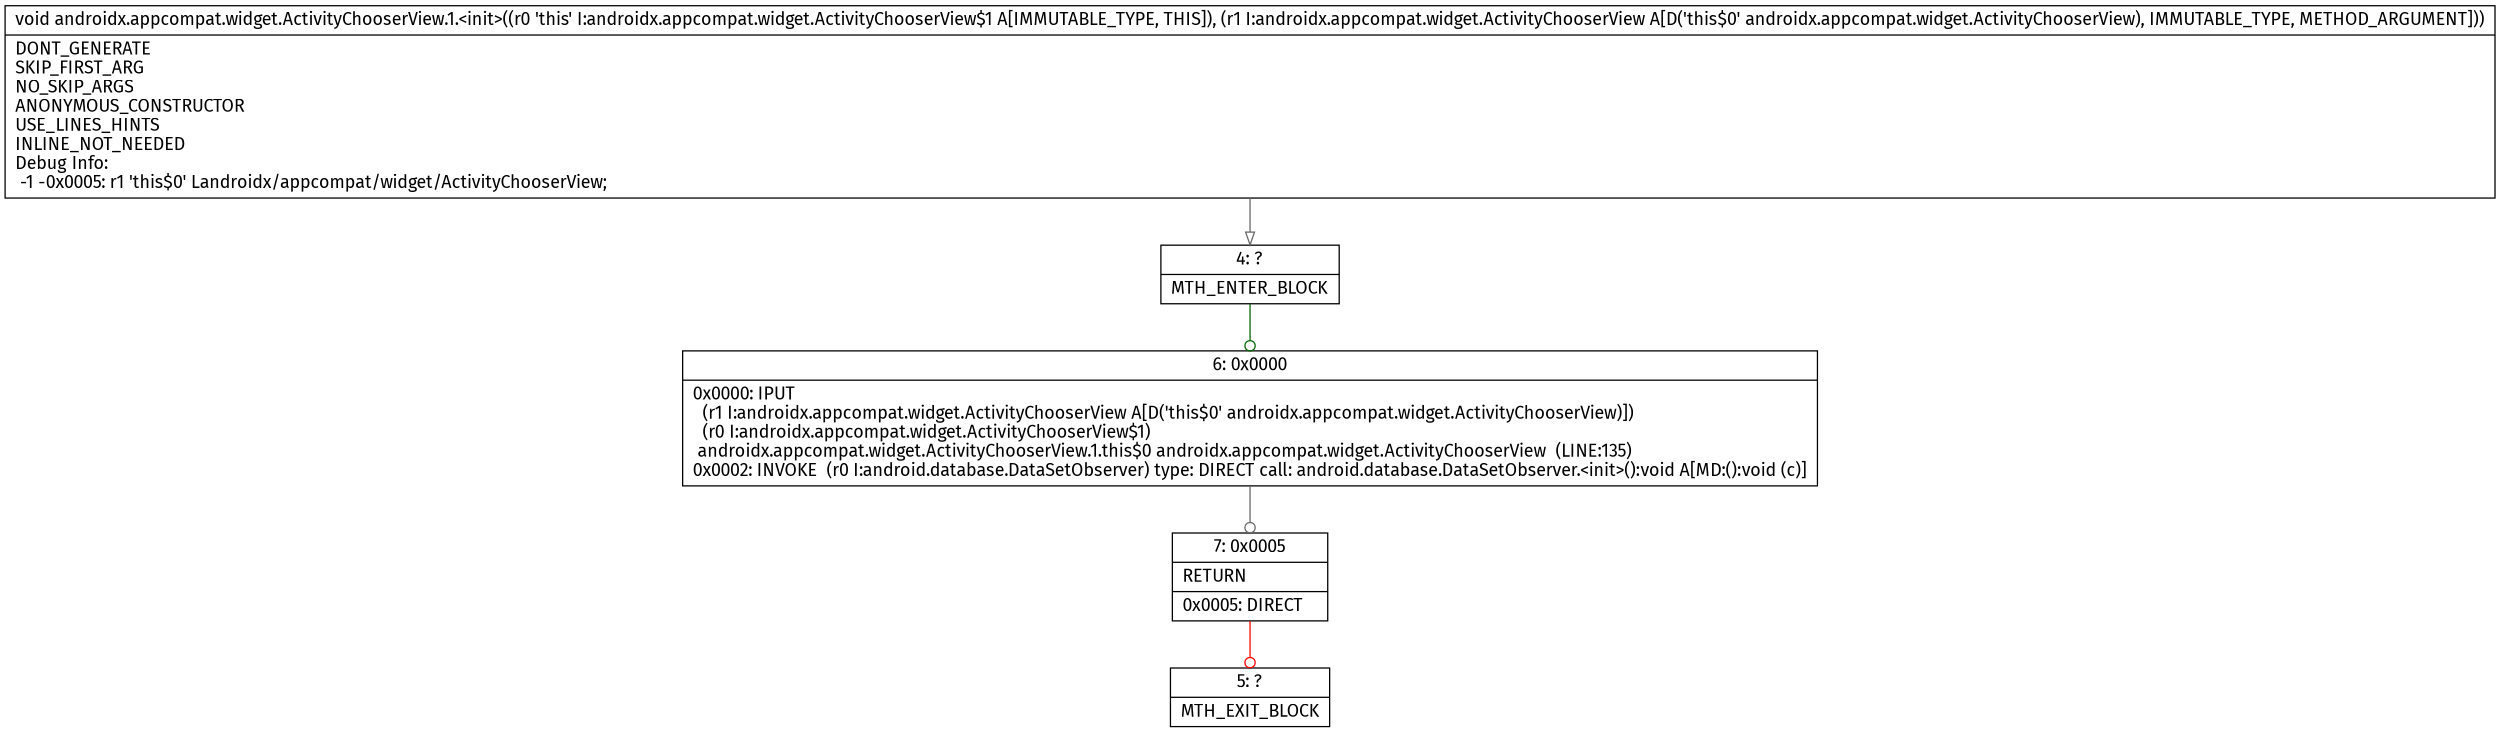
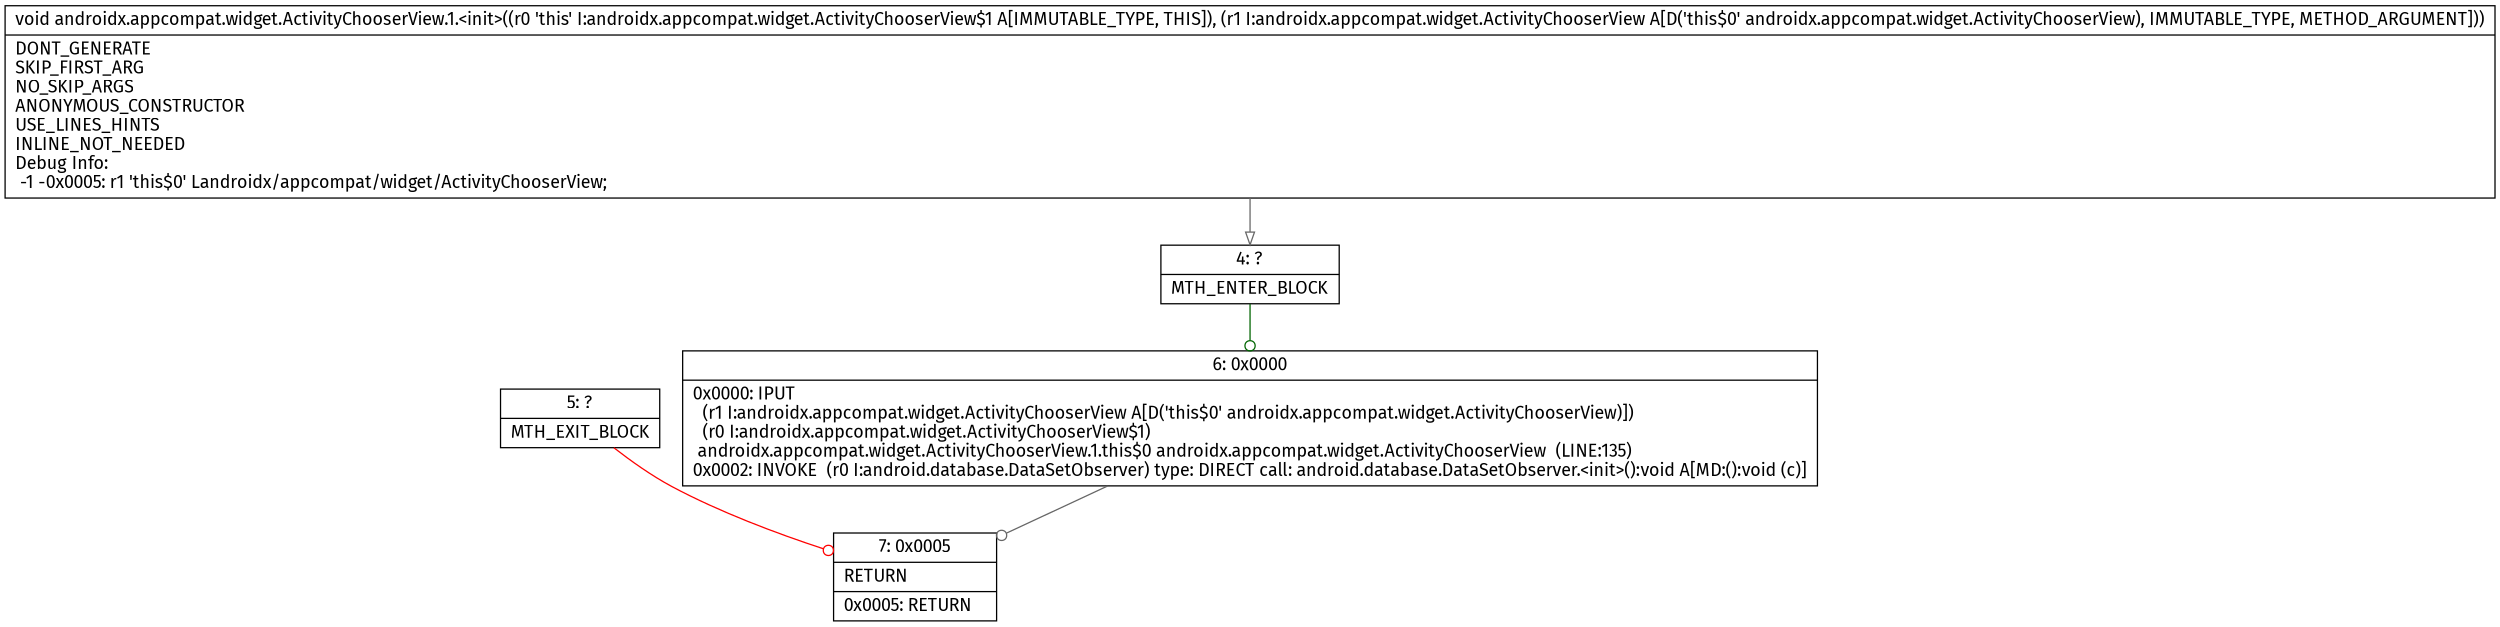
(1250, 606) -> (915, 606)
(1250, 639) -> (714, 507)
